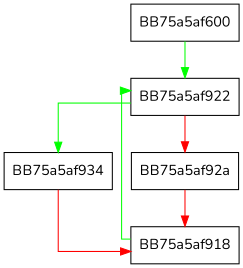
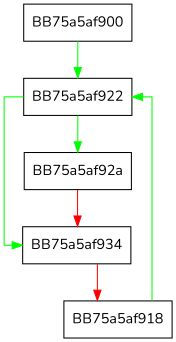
(185, 23) -> (78, 23)
(185, 129) -> (78, 129)
(185, 203) -> (78, 203)
